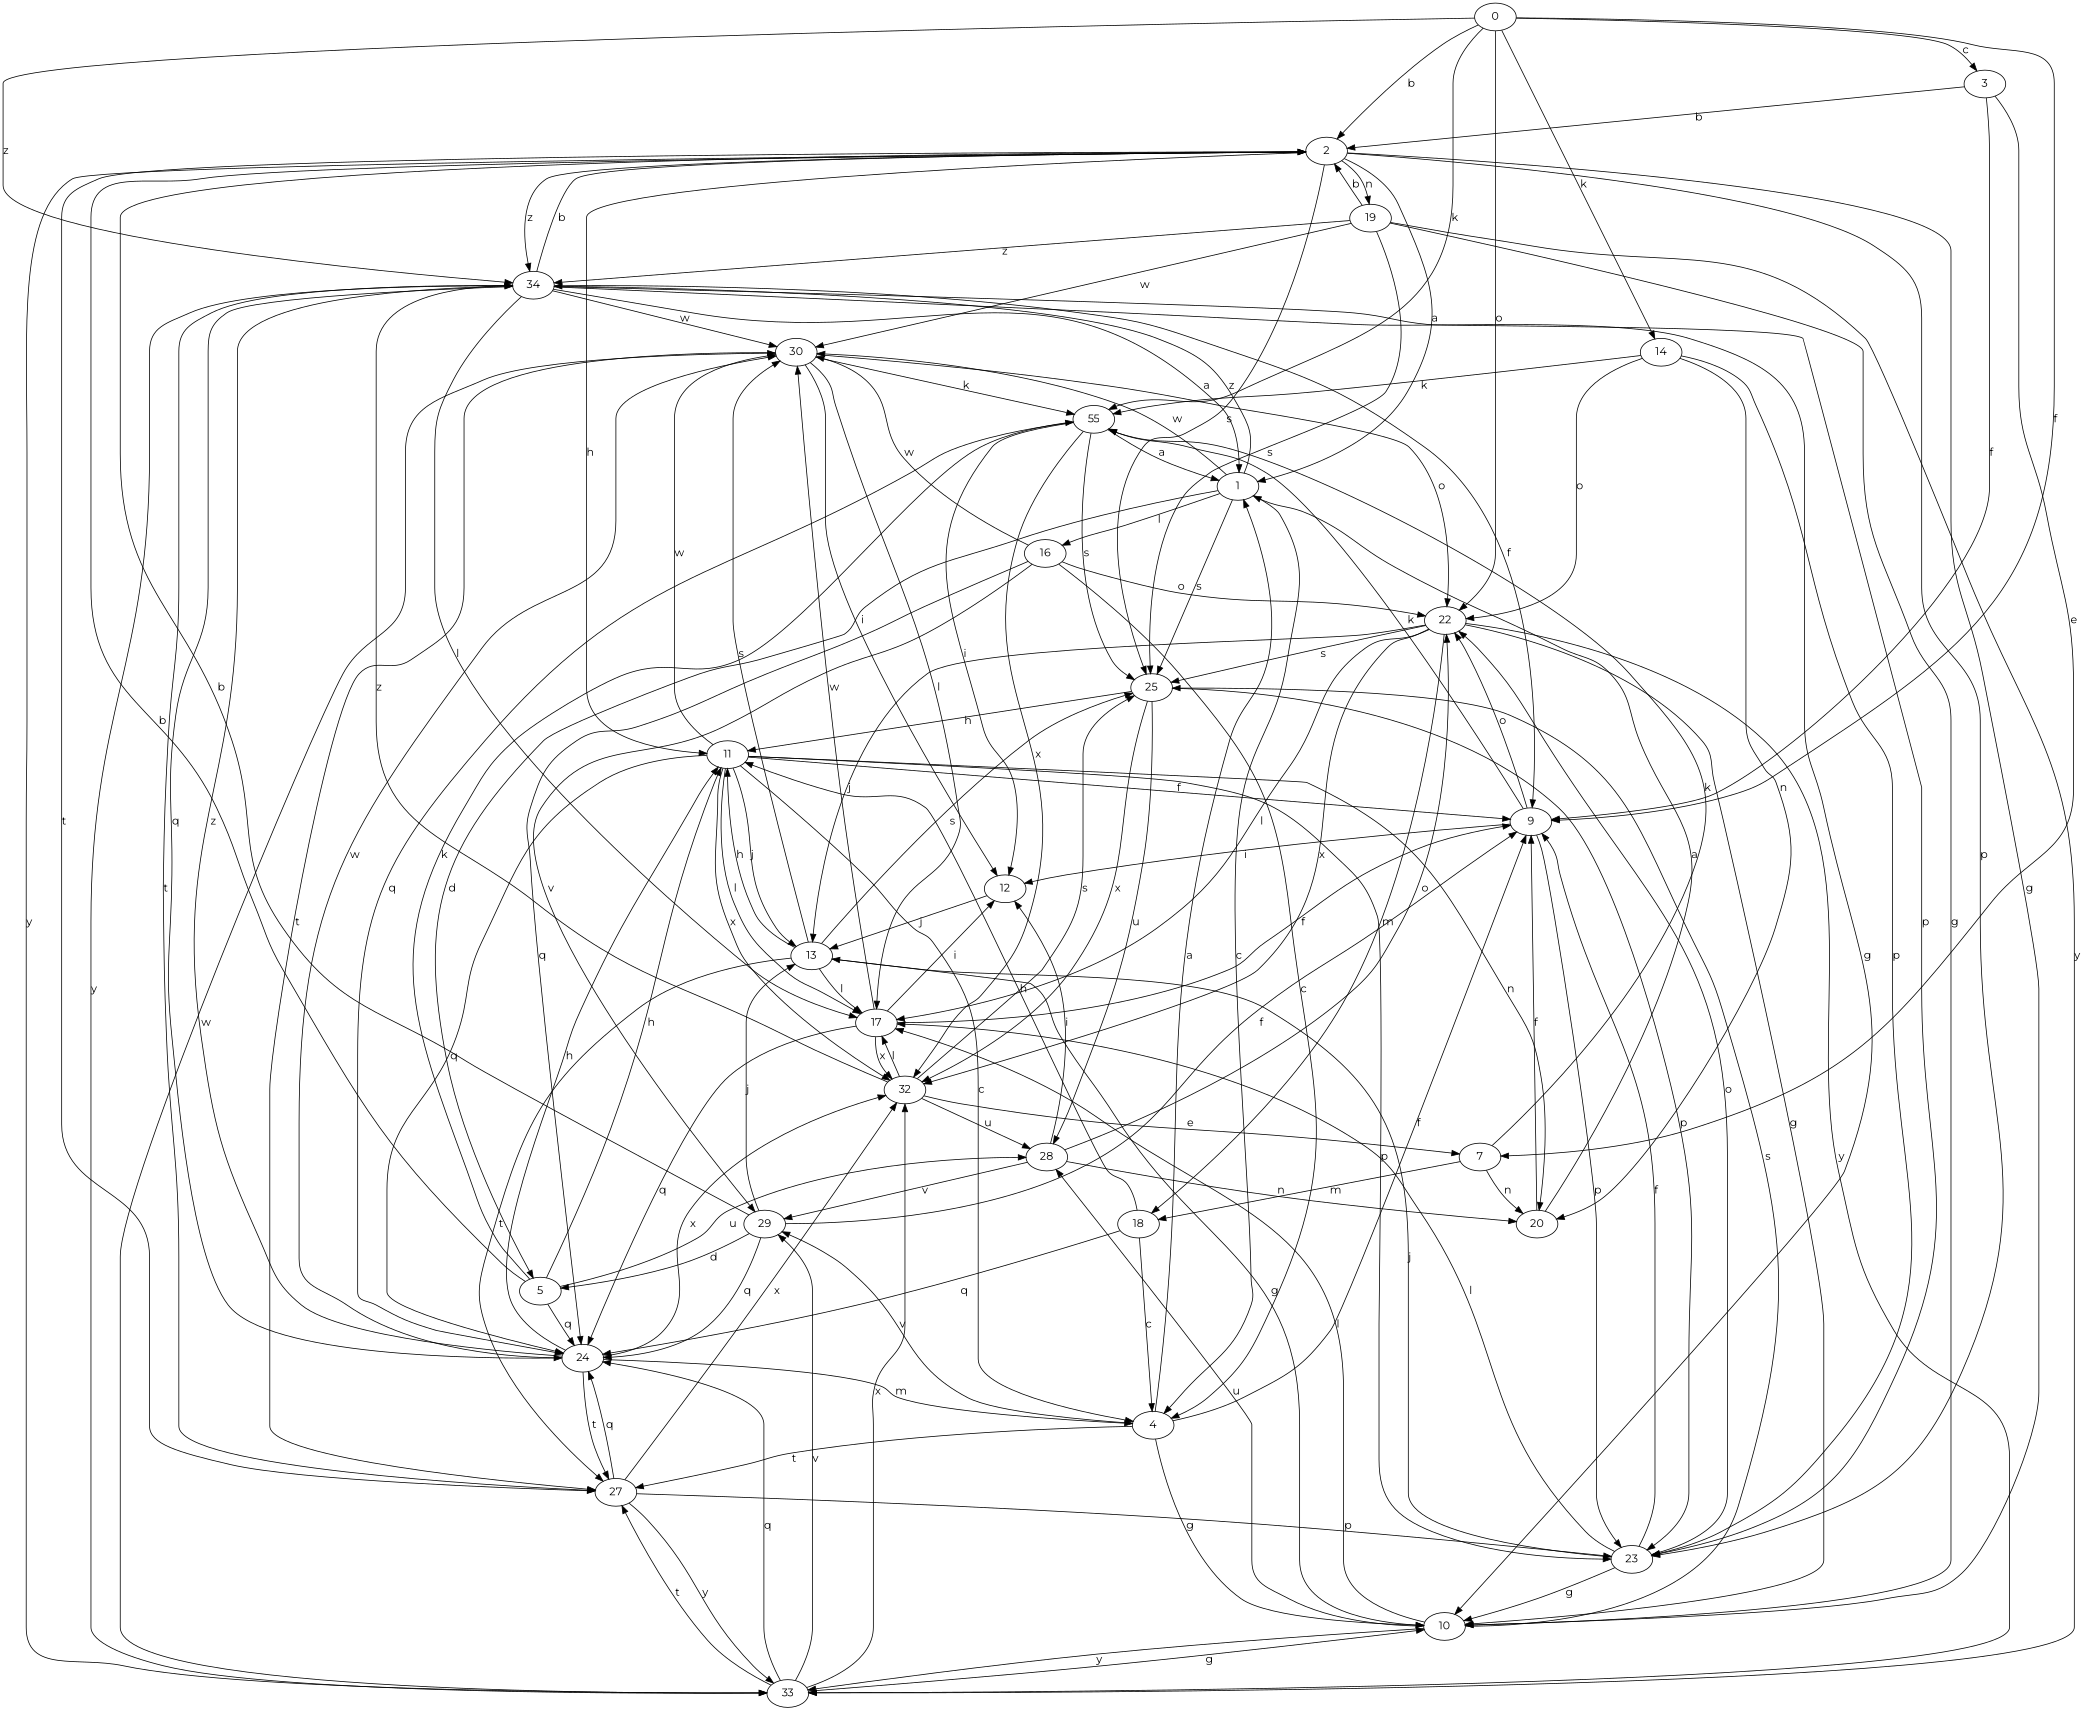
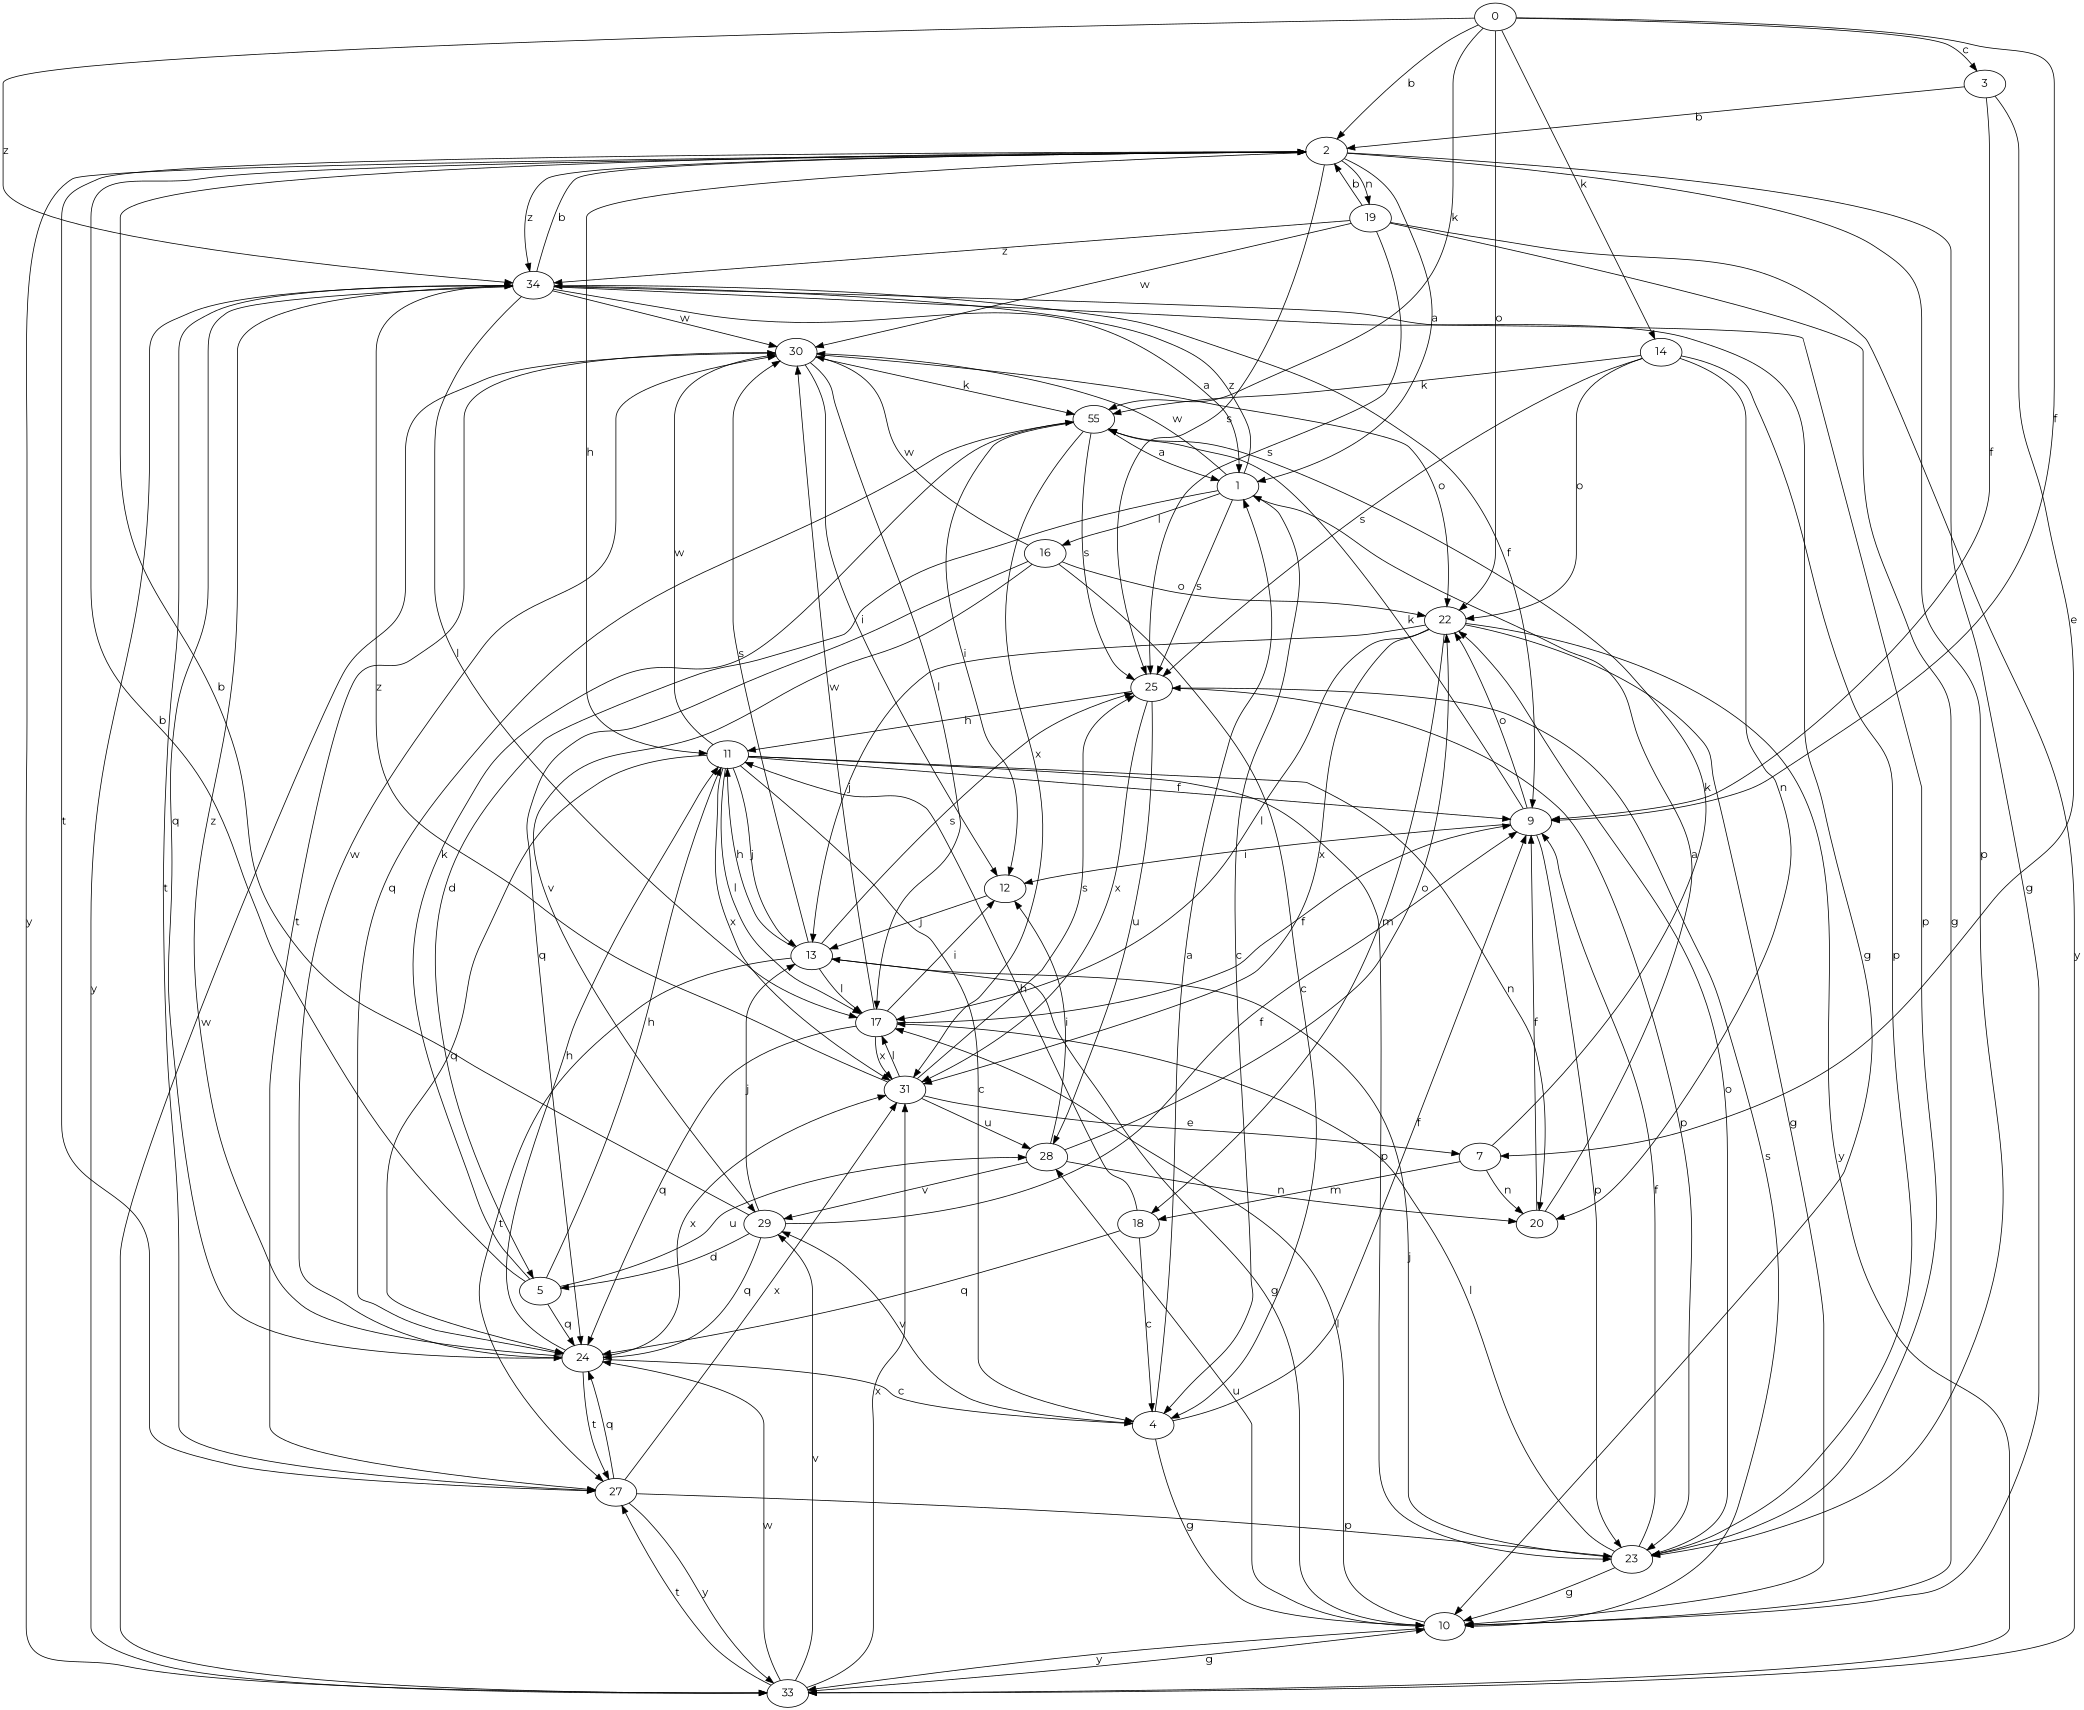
(1302, 652) -> (1392, 492)
(905, 1090) -> (905, 1090)
(901, 1392) -> (901, 1392)
(886, 1441) -> none
(768, 1526) -> (768, 1526)
